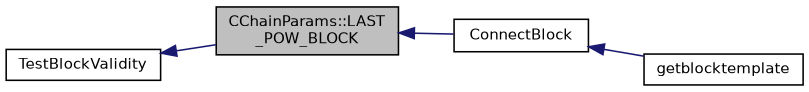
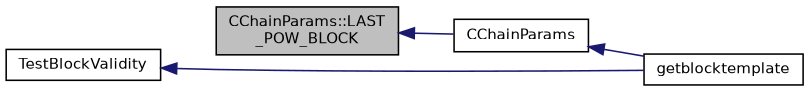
(521, 36) -> (521, 36)
(196, 48) -> (410, 71)
